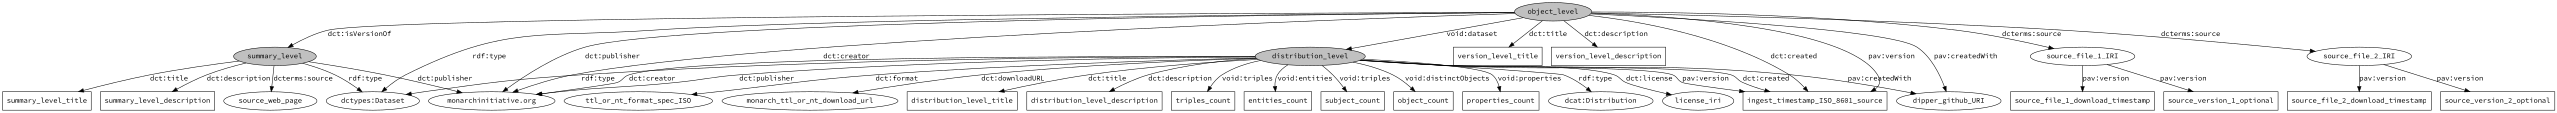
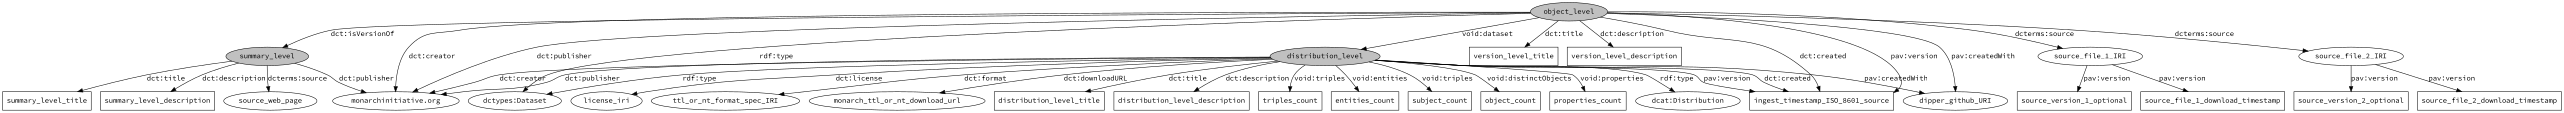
(332, 73) -> none
(638, 101) -> (725, 101)
